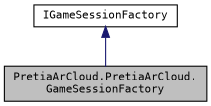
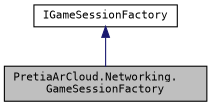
(106, 84) -> (106, 84)
